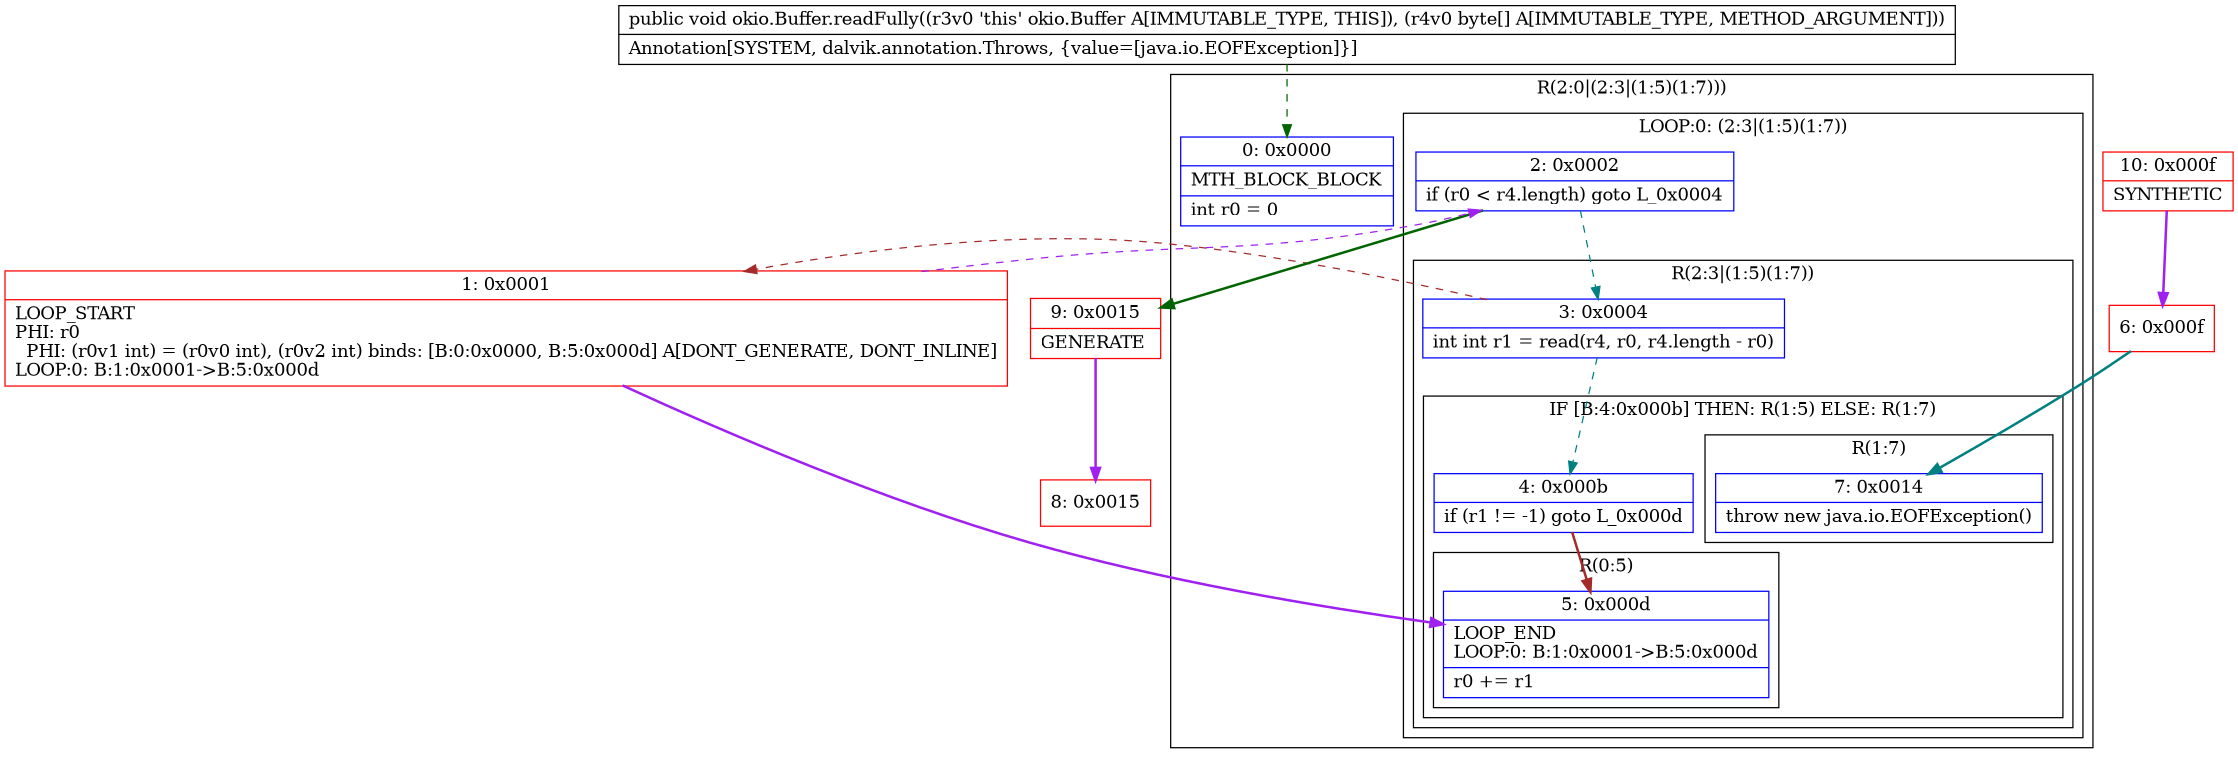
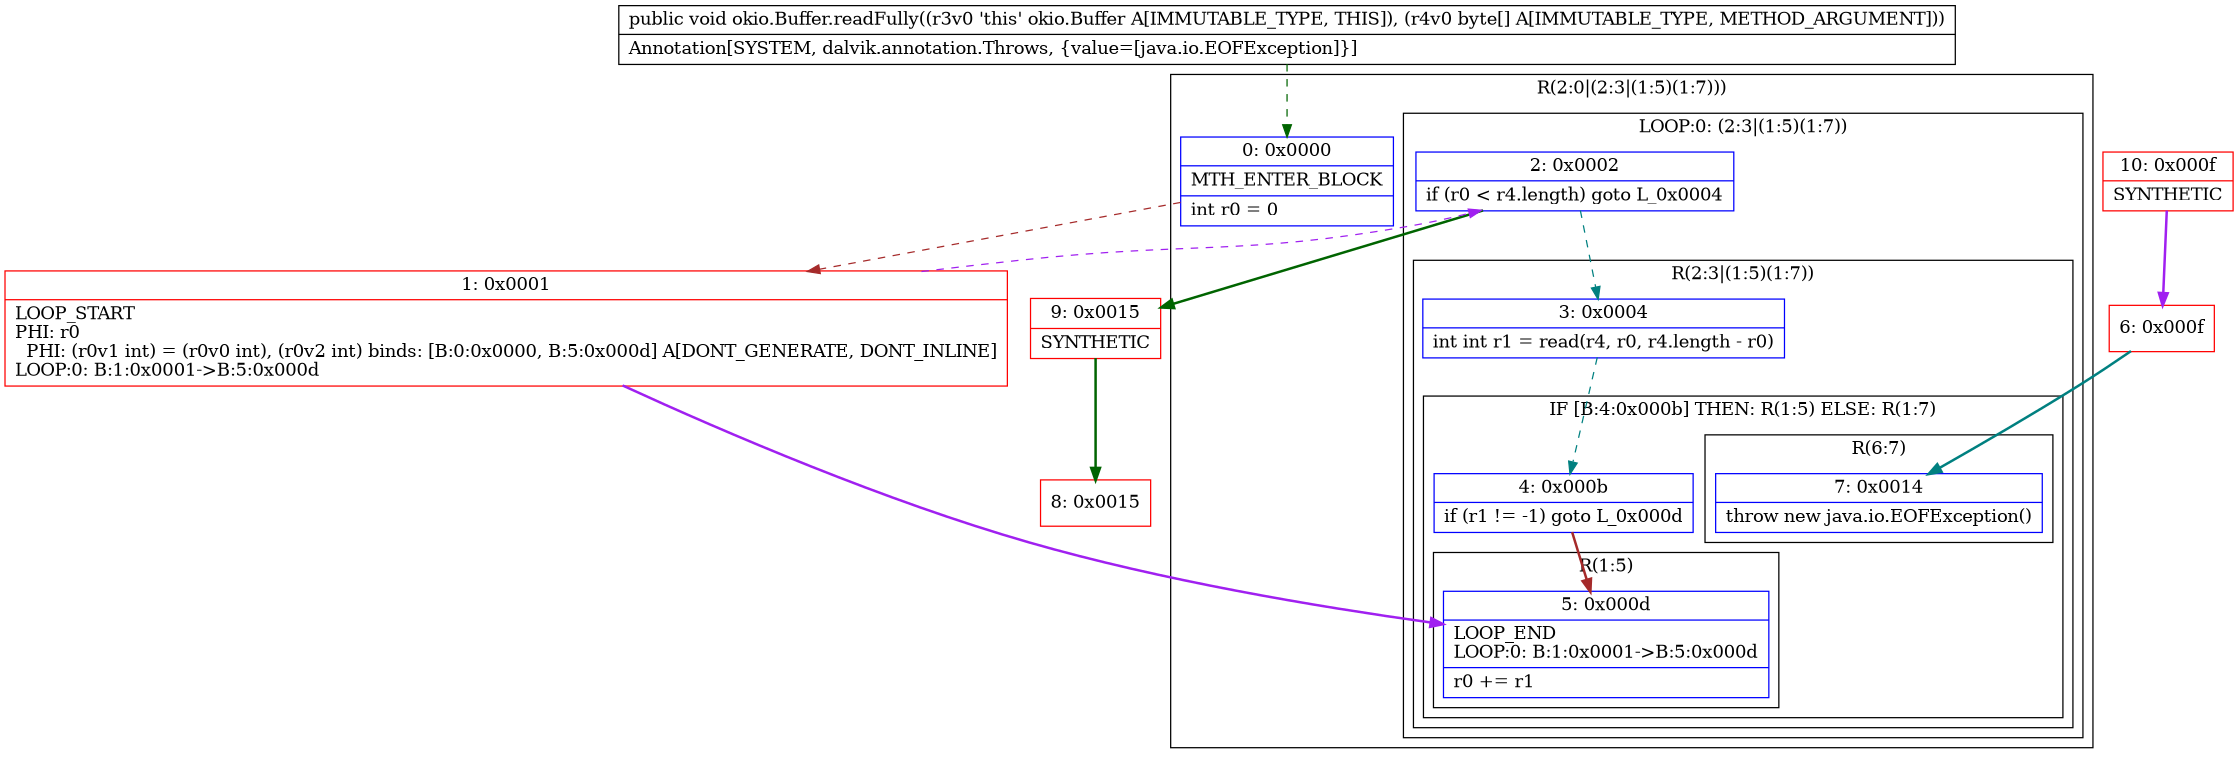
(1286, 180) -> (1287, 180)
(1123, 241) -> (1000, 236)
(1093, 343) -> (1096, 343)
(1096, 413) -> (1096, 413)
(1879, 449) -> (1879, 449)
(1606, 567) -> (1606, 567)
